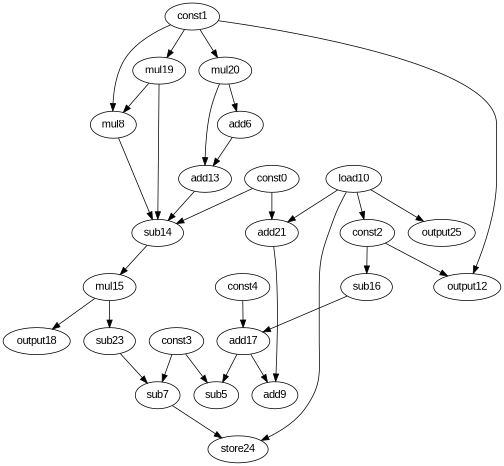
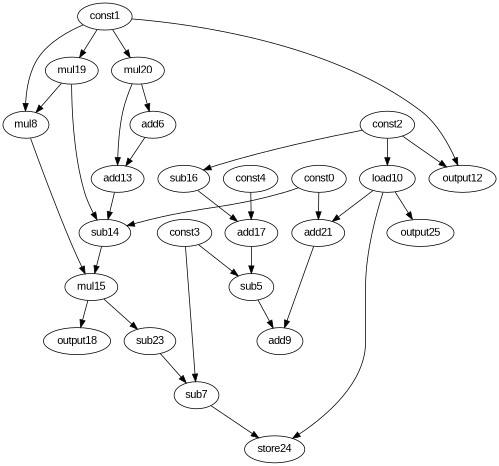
(134, 175) -> (55, 203)
(360, 202) -> (387, 148)
(257, 365) -> (264, 311)
